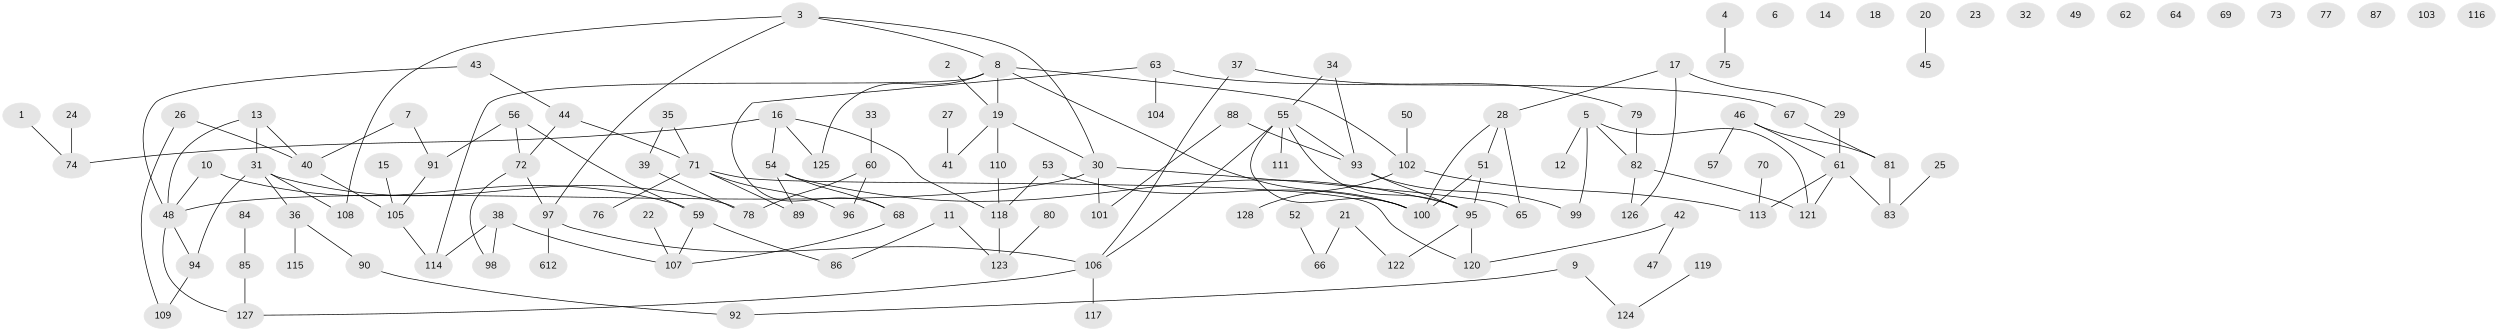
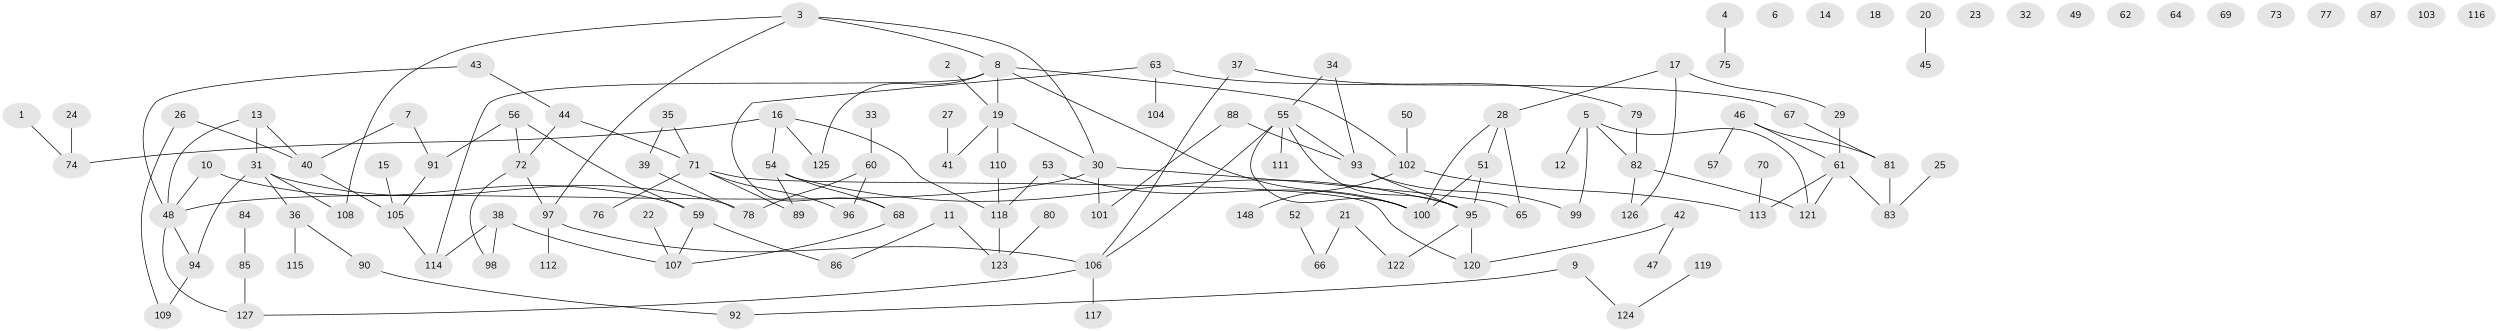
(1245, 216) -> (1245, 216)
(548, 266) -> (548, 266)
